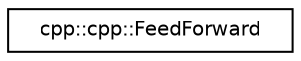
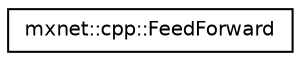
(150, 30) -> (150, 30)
